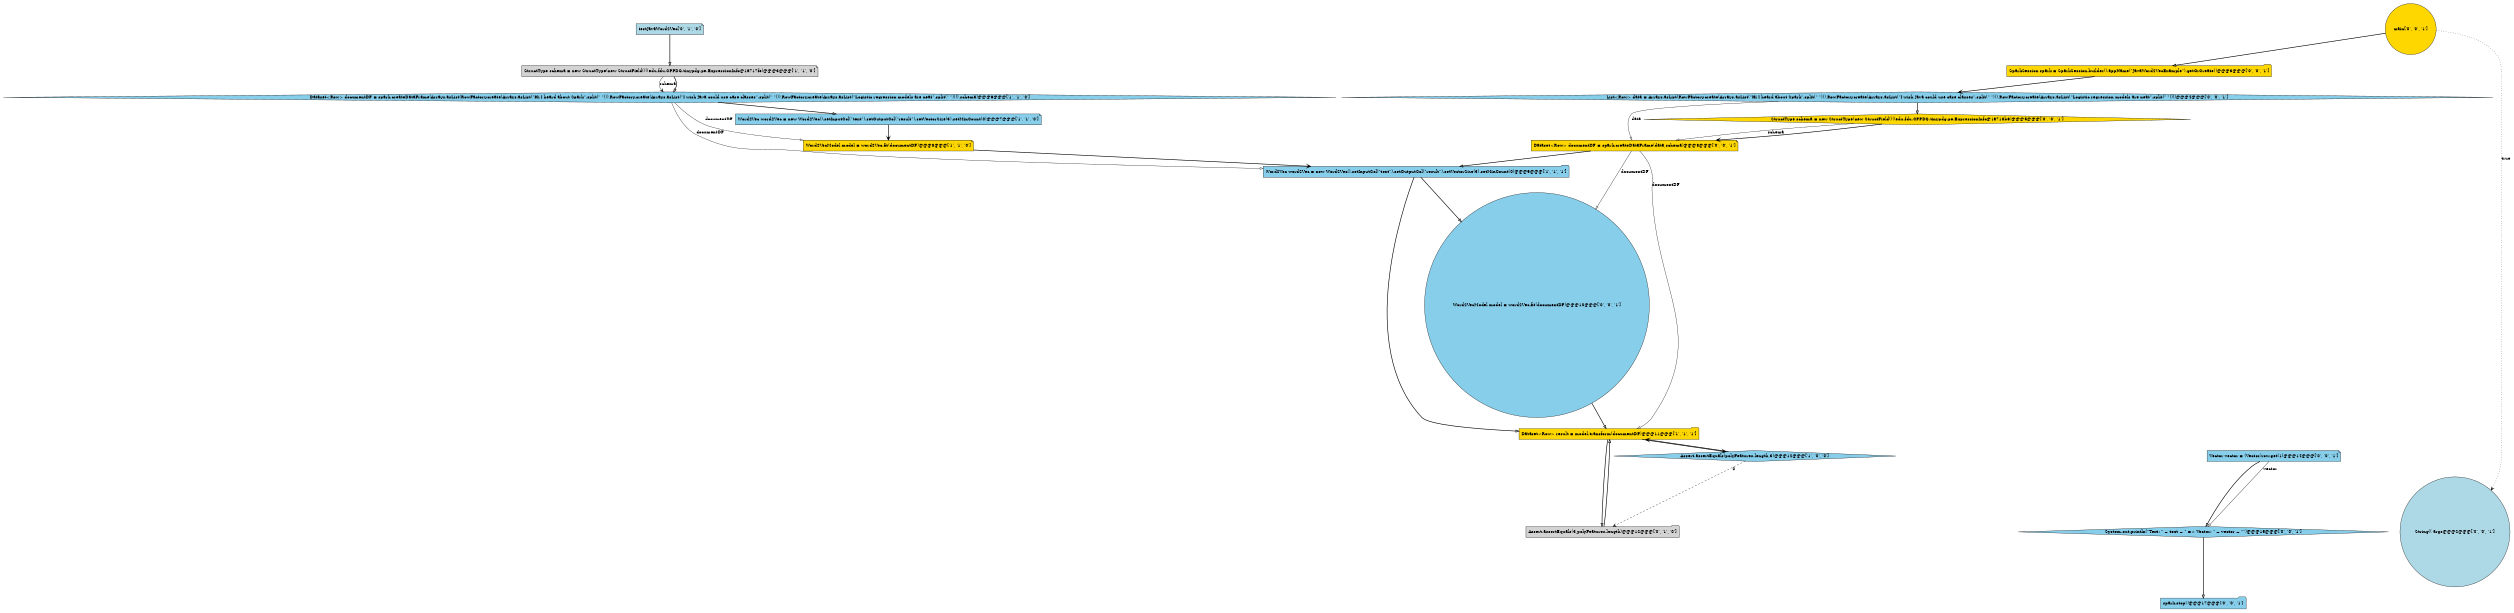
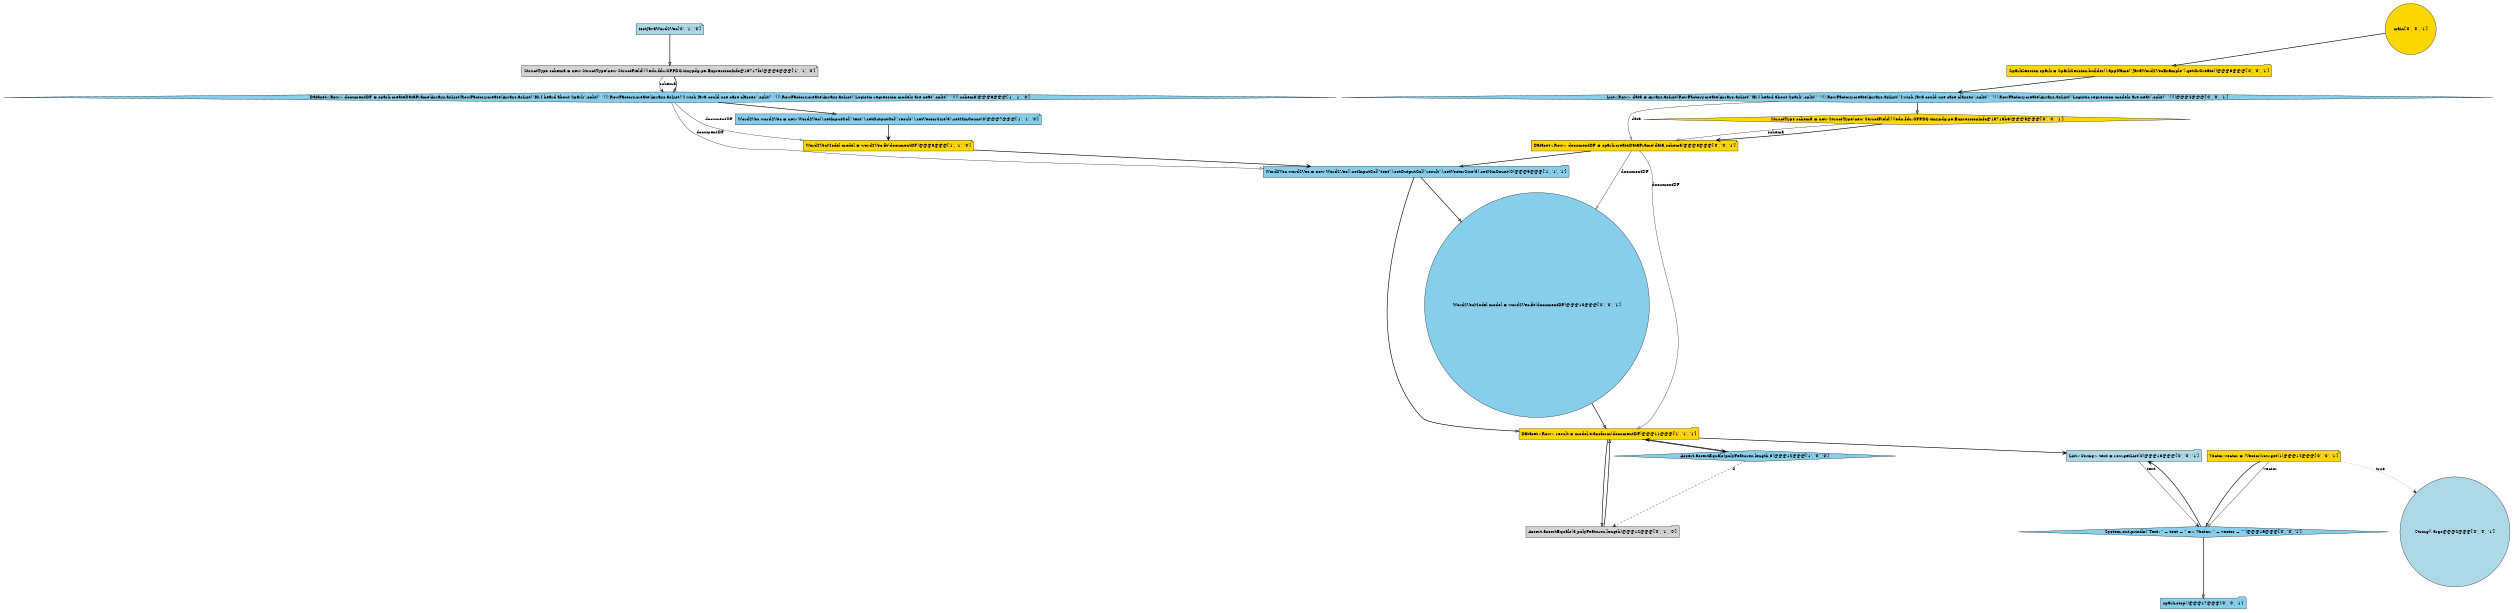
(2501, 238) -> (2378, 472)
none -> (2134, 456)
(2274, 456) -> (2274, 456)
